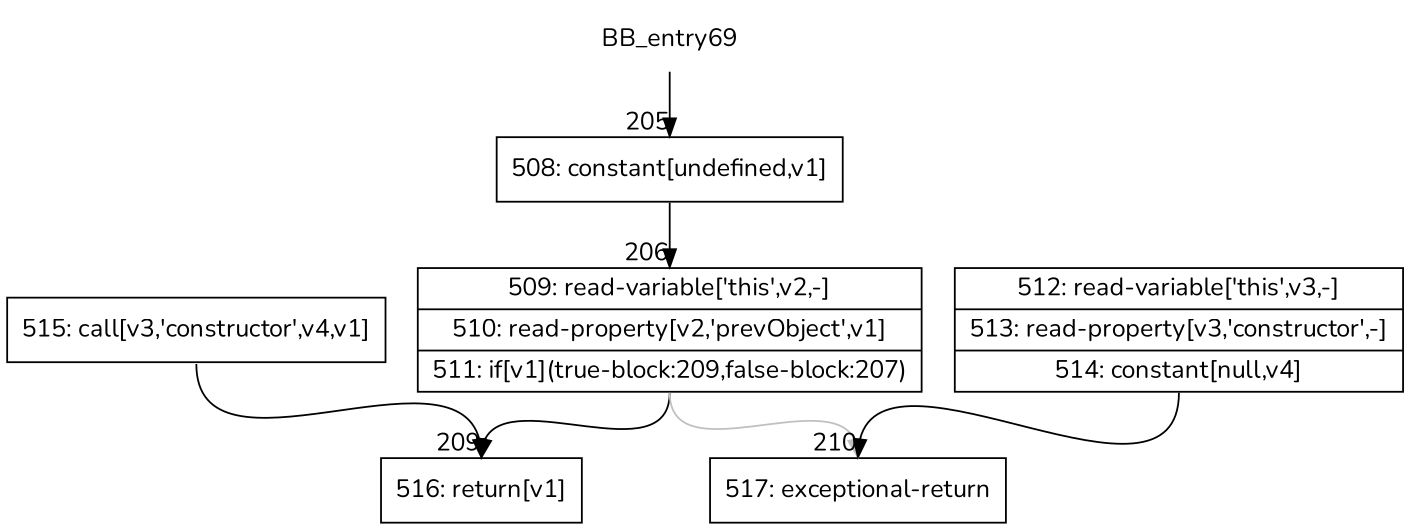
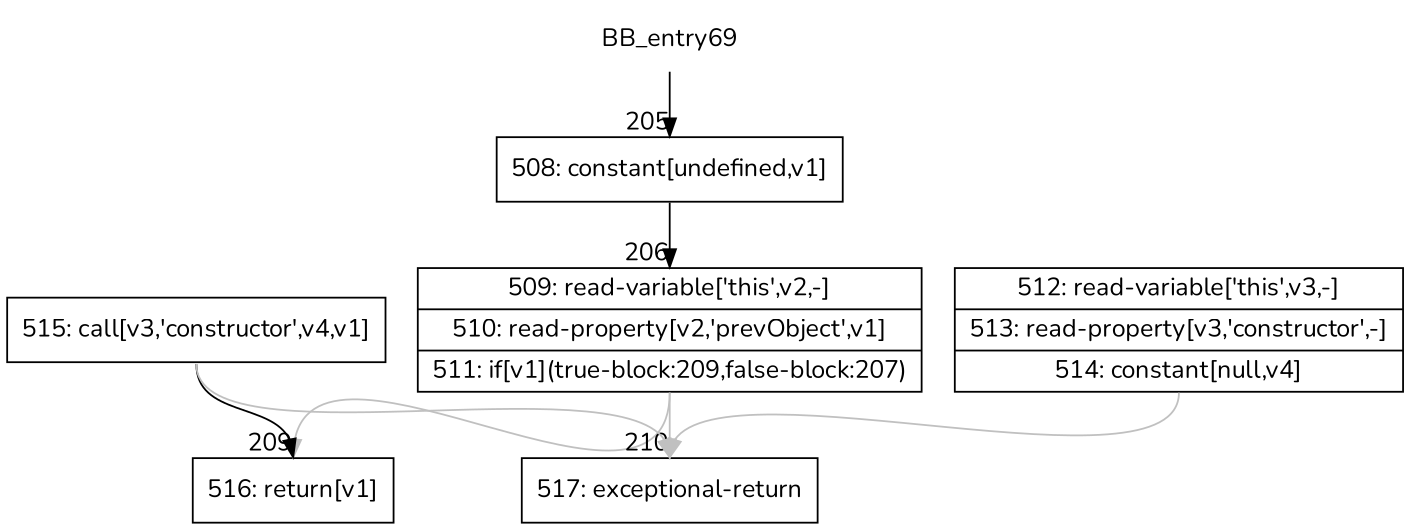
none -> (474, 410)
(585, 426) -> (490, 427)
(1027, 427) -> (933, 426)
